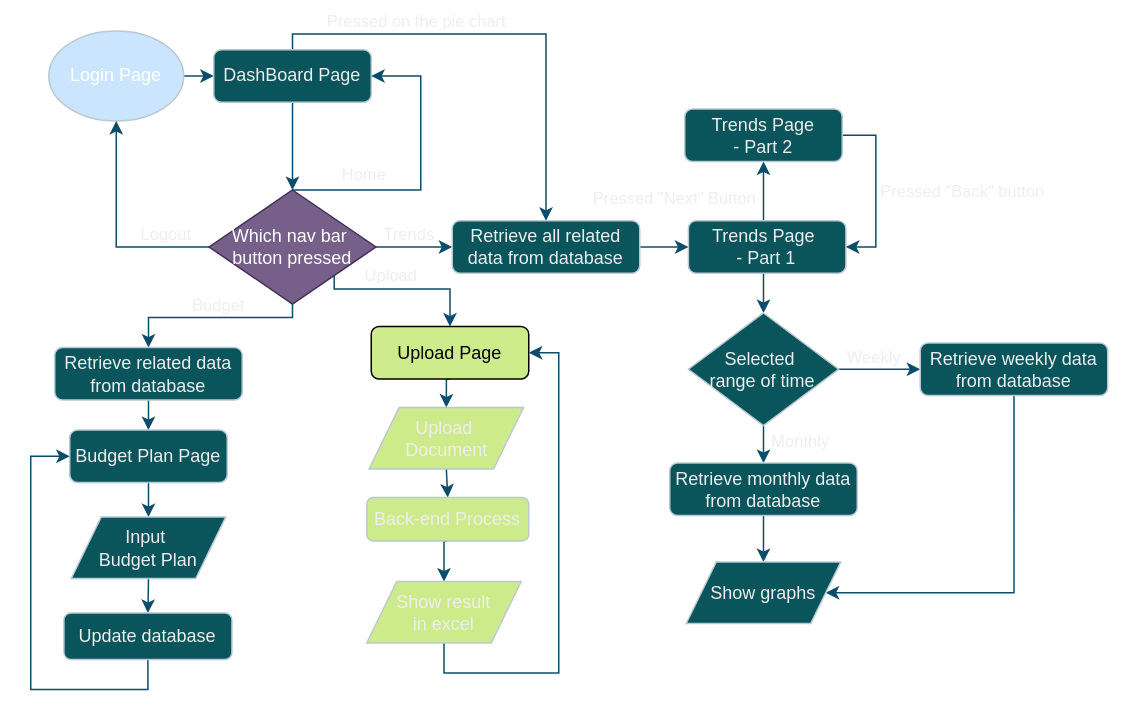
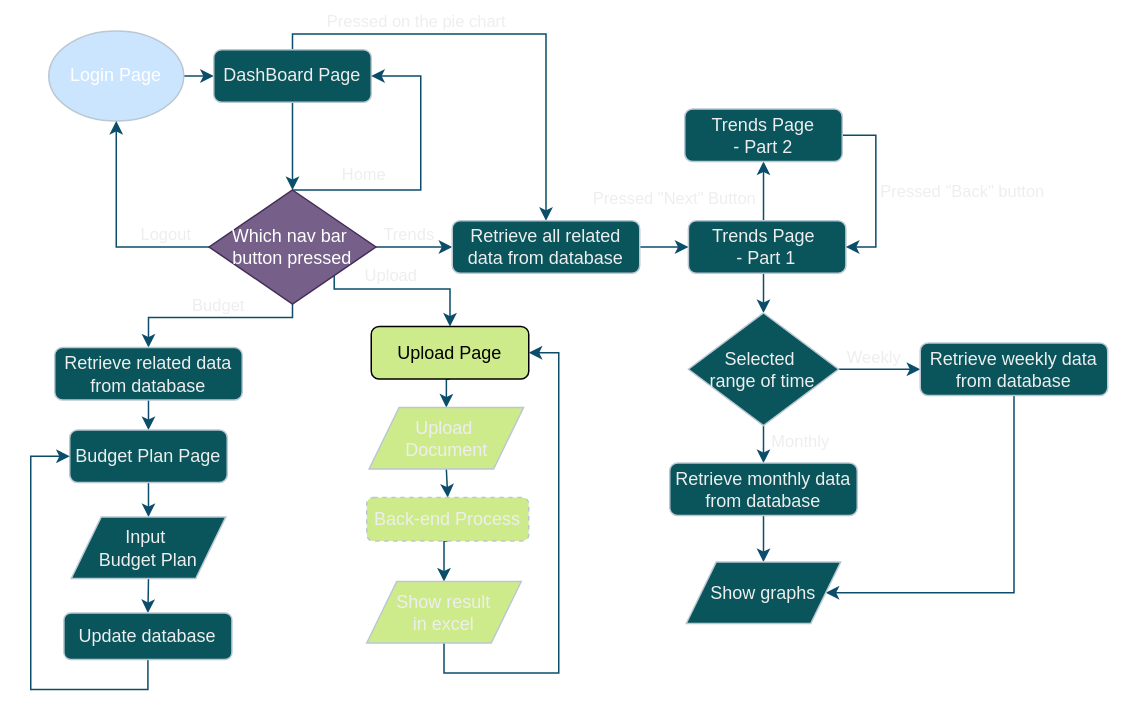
(448, 519) -> (448, 519)
